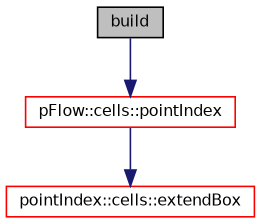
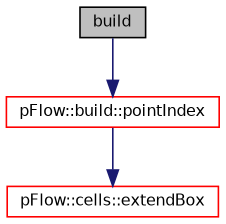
(130, 112) -> (113, 112)
(130, 202) -> (113, 202)
